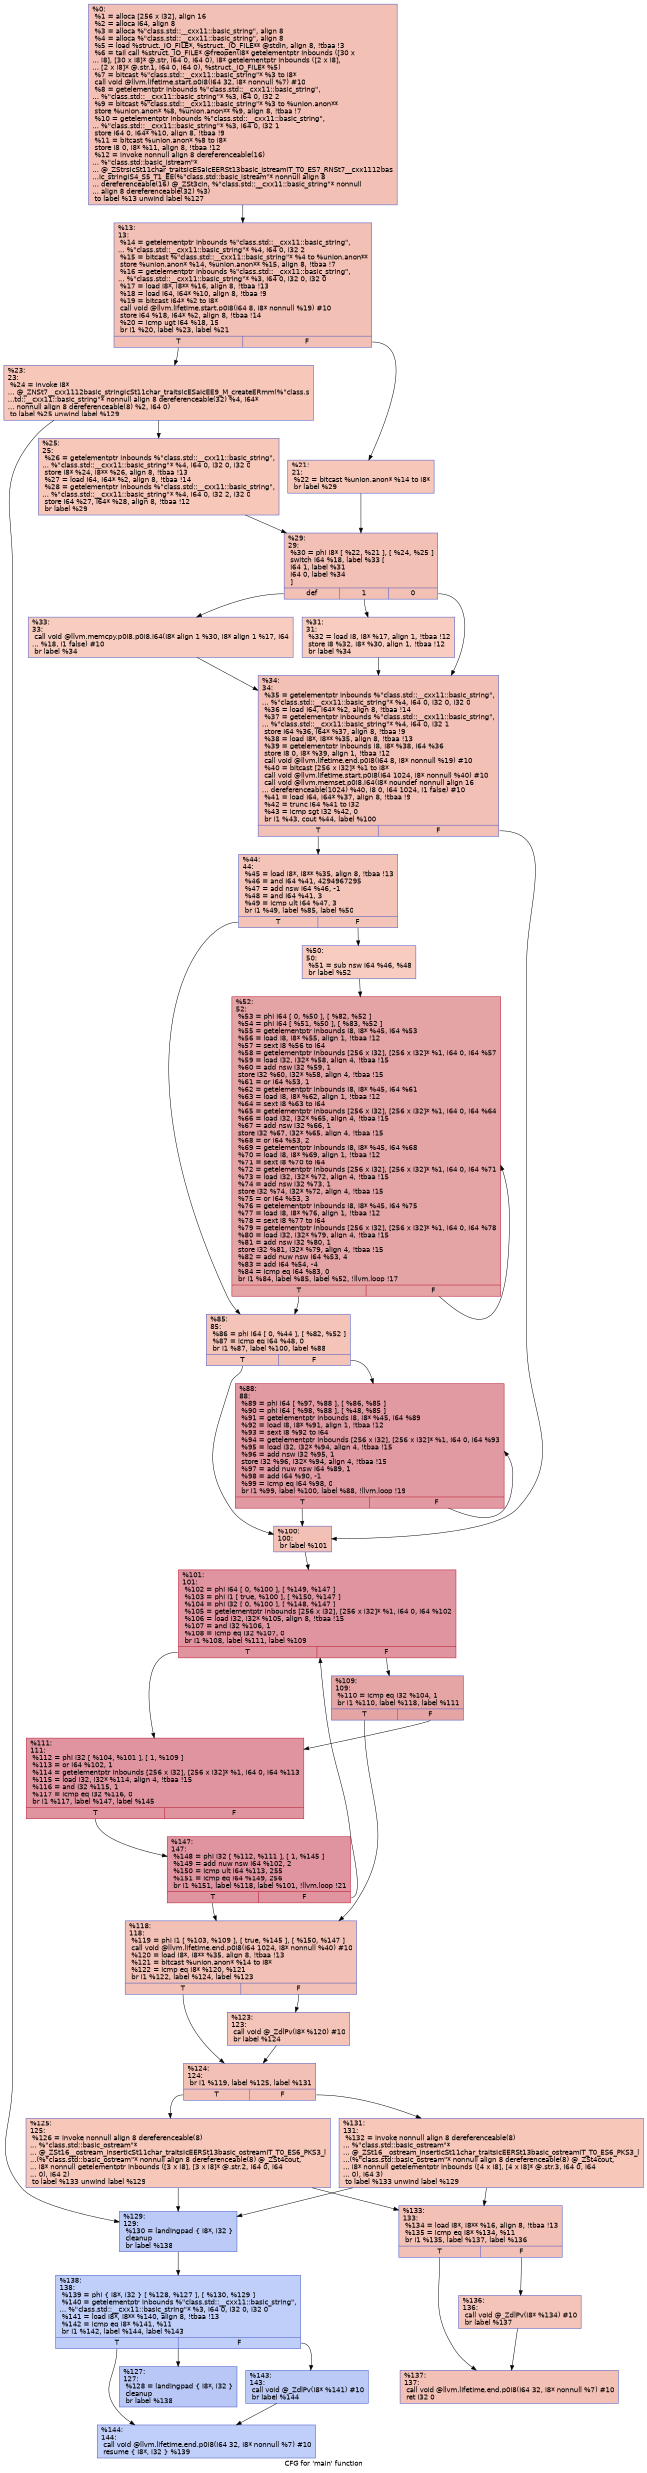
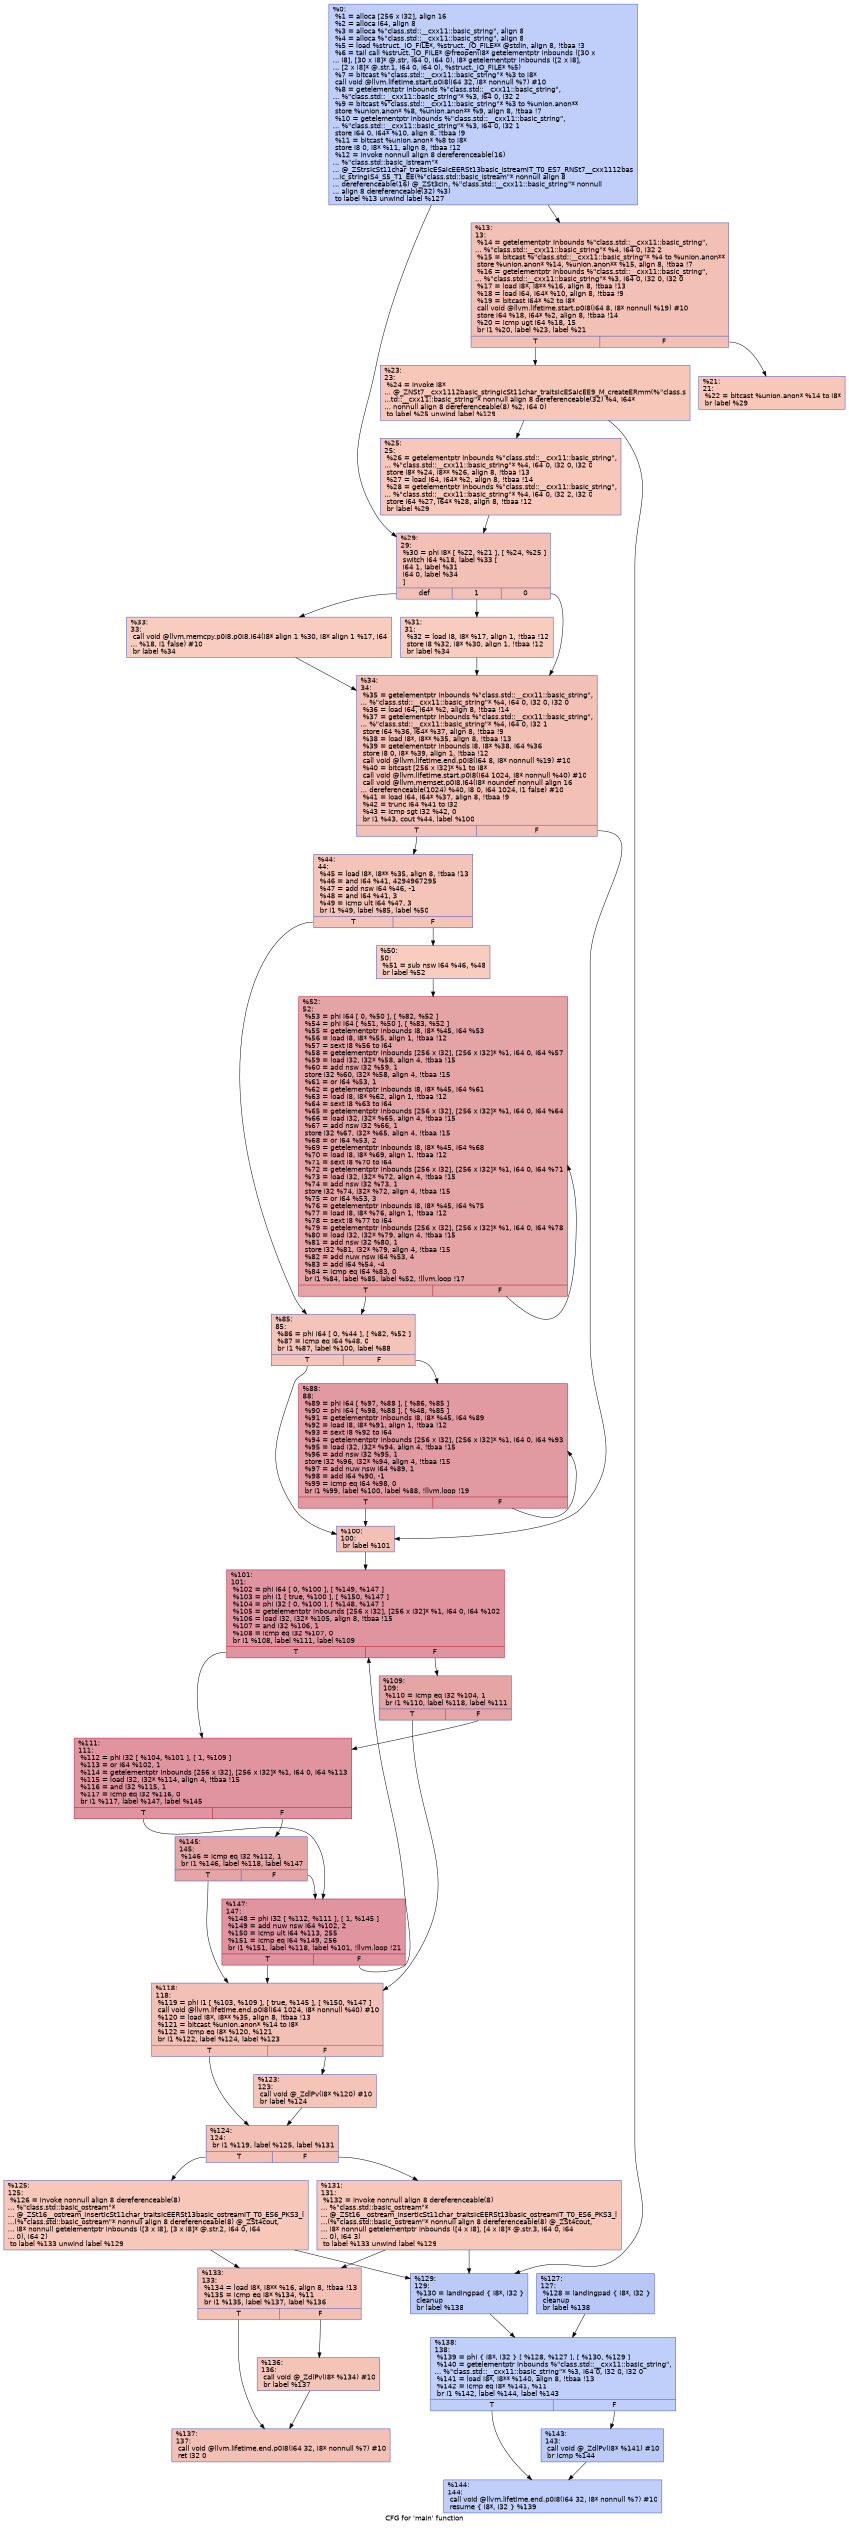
(243, 105) -> (483, 105)
(361, 511) -> (375, 370)
none -> (241, 1859)
(178, 2355) -> (580, 2324)
(275, 2398) -> (570, 2456)
